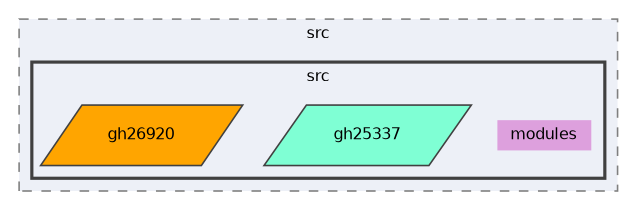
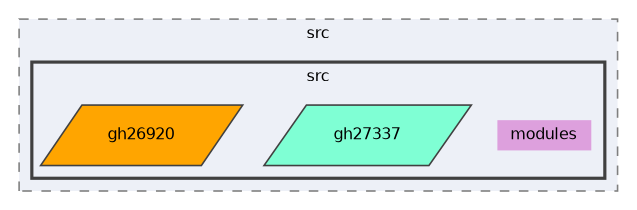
(368, 135) -> (368, 135)
